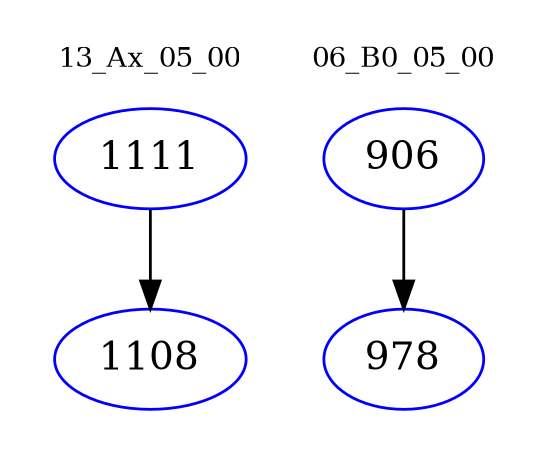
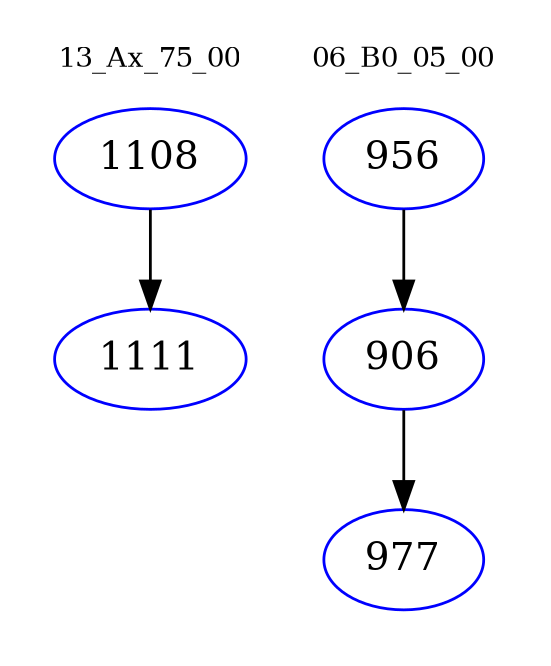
(150, 60) -> (150, 60)
none -> (404, 159)
(150, 245) -> (150, 245)
(404, 359) -> (404, 560)
